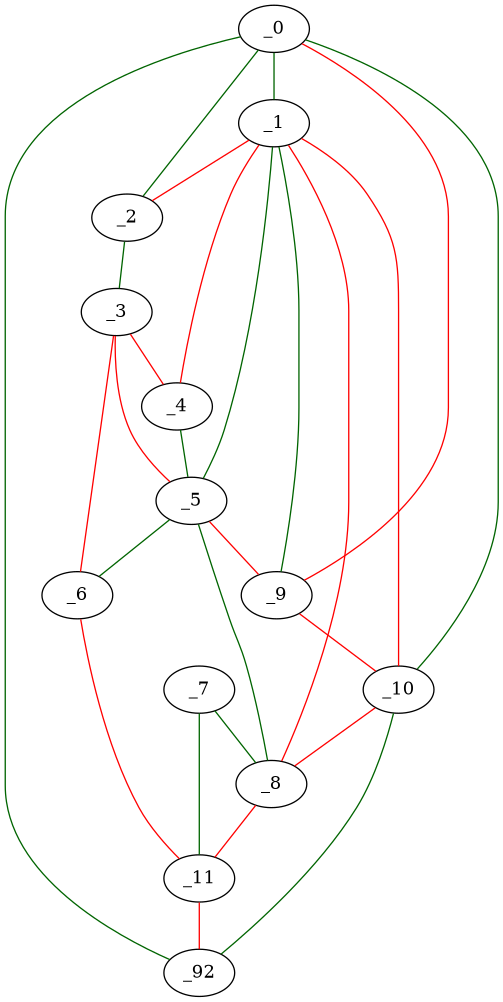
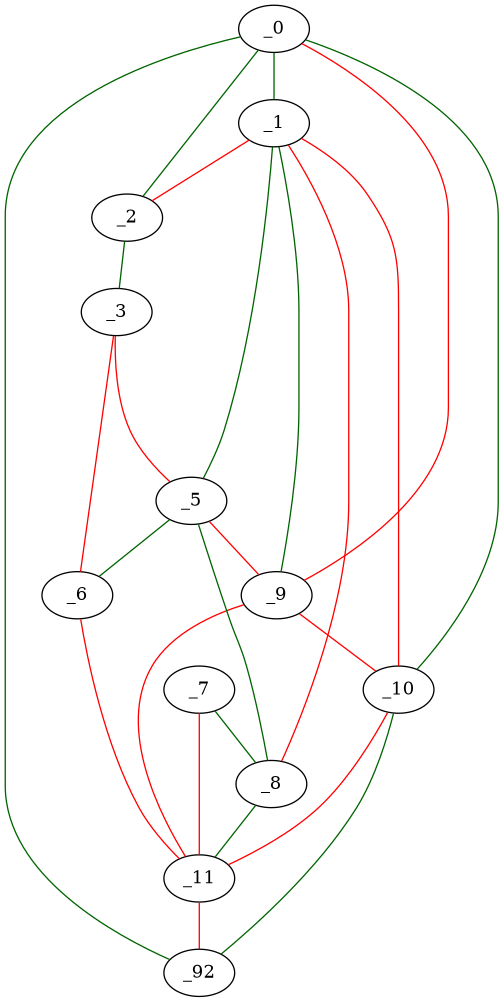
(177, 406) -> none
none -> (139, 709)
(335, 737) -> (323, 804)
(199, 784) -> (199, 784)
(235, 831) -> (235, 831)
